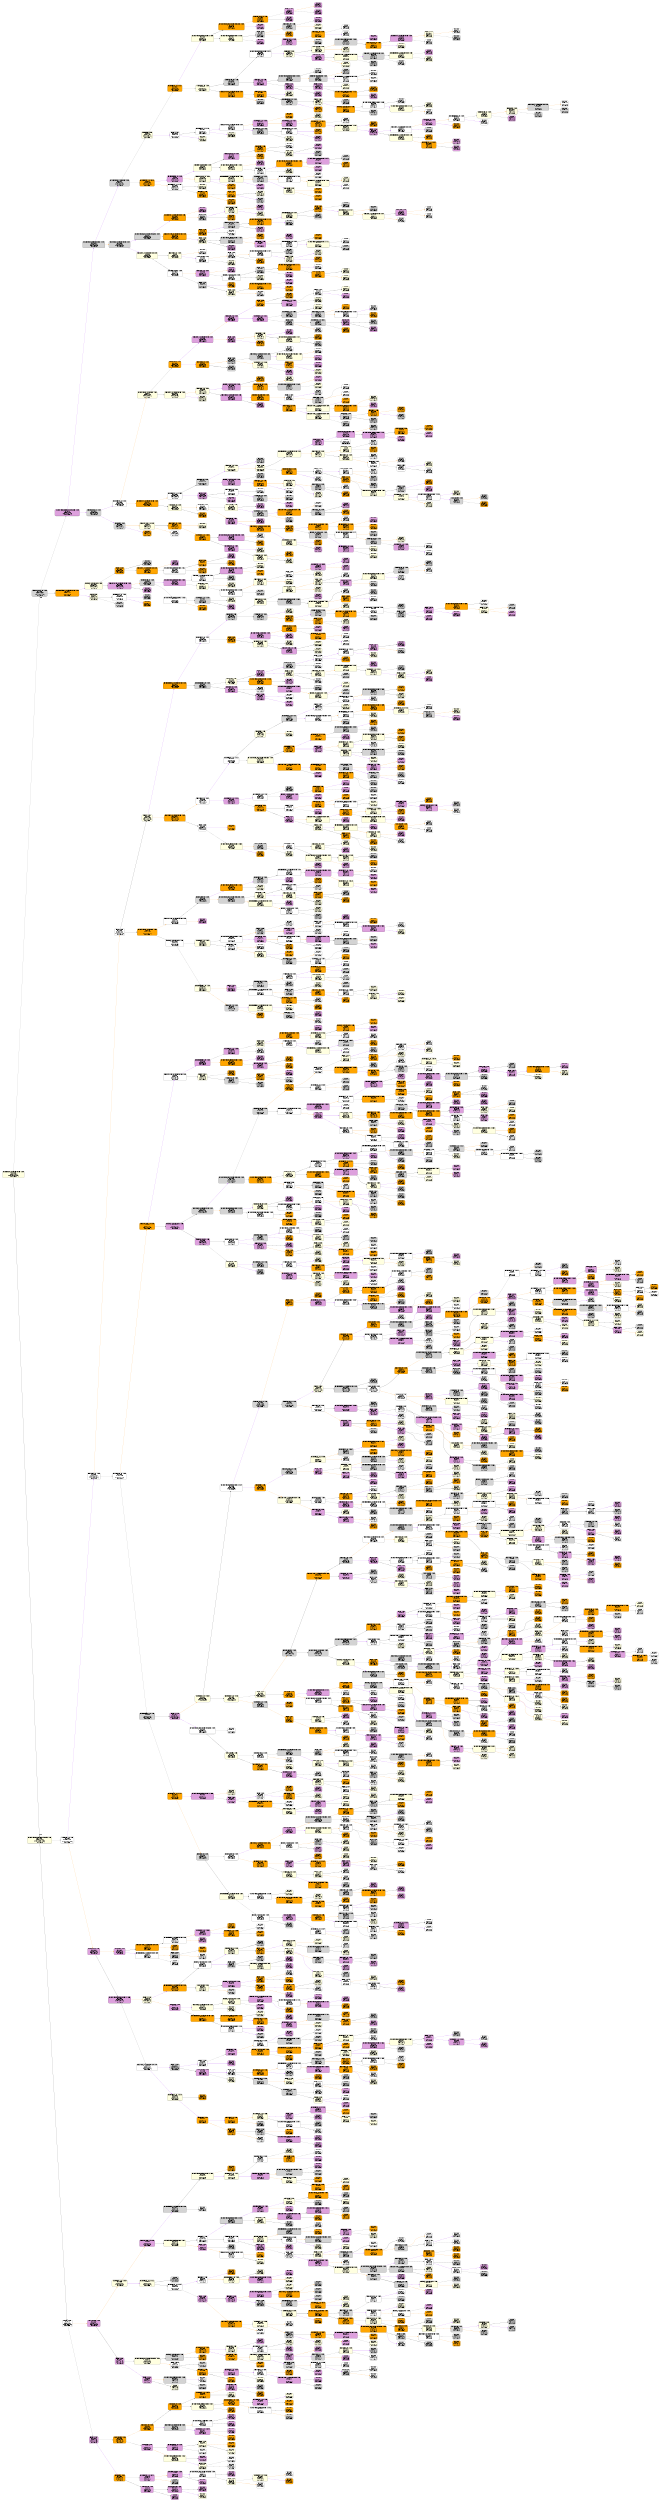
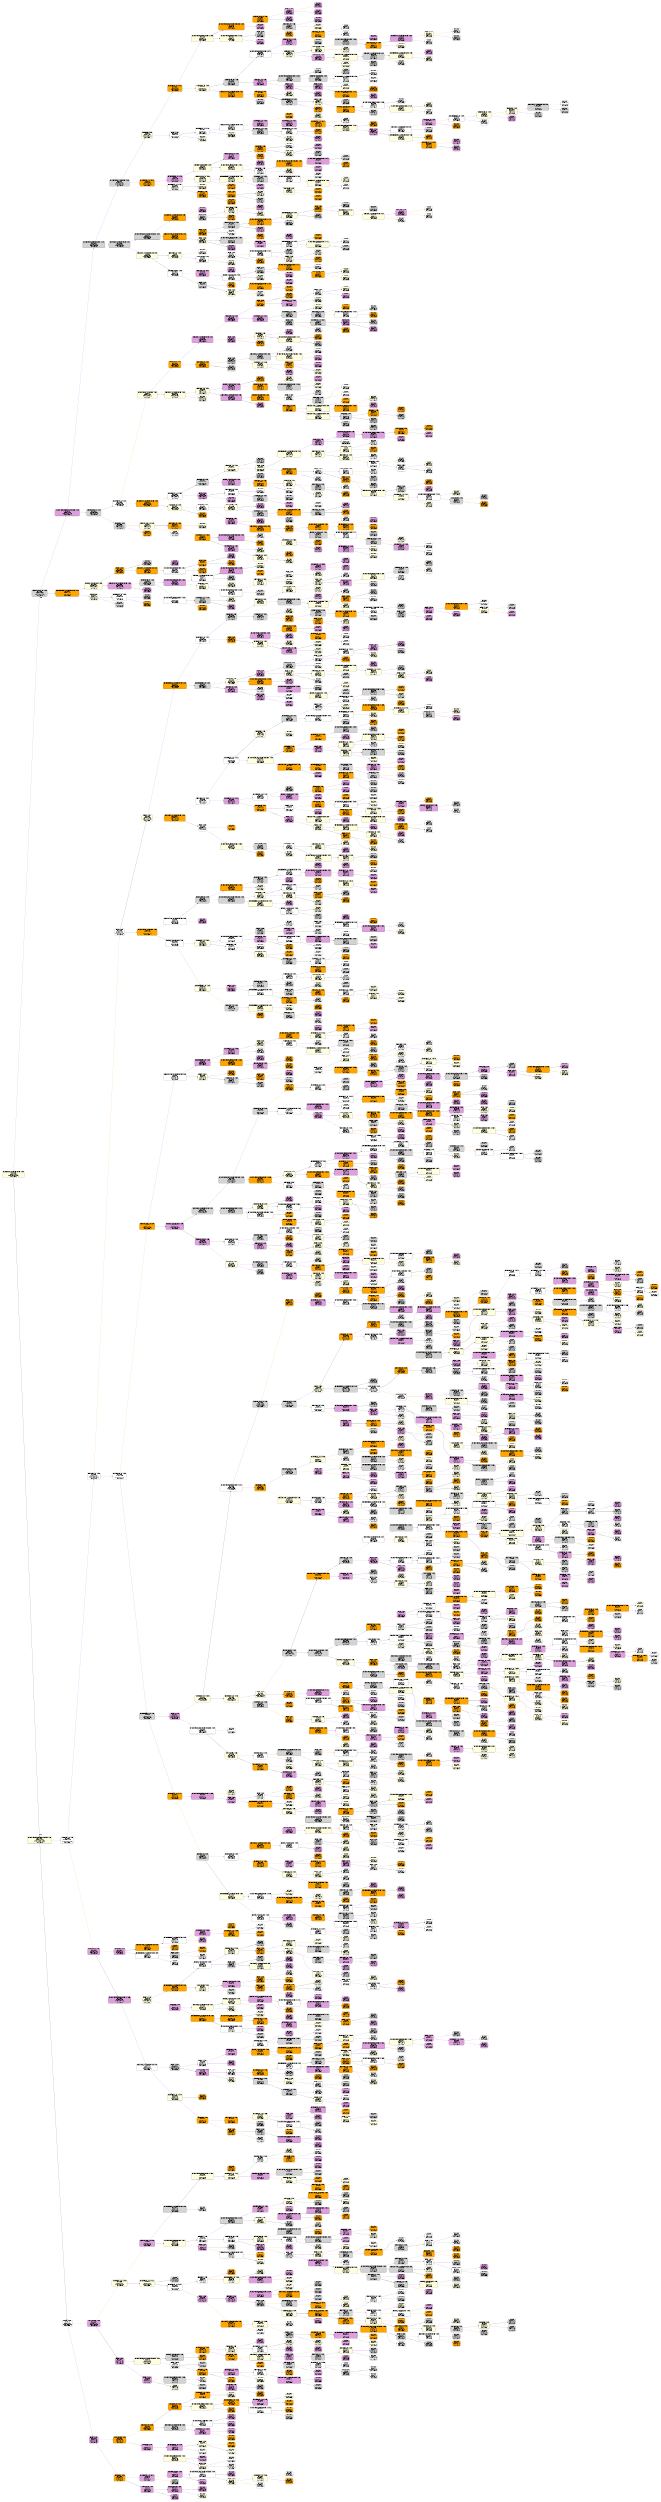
(318, 2321) -> (318, 2321)
